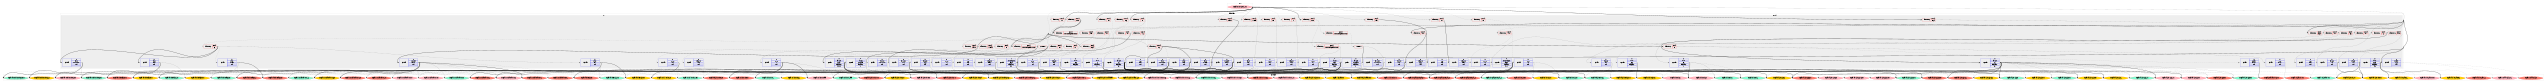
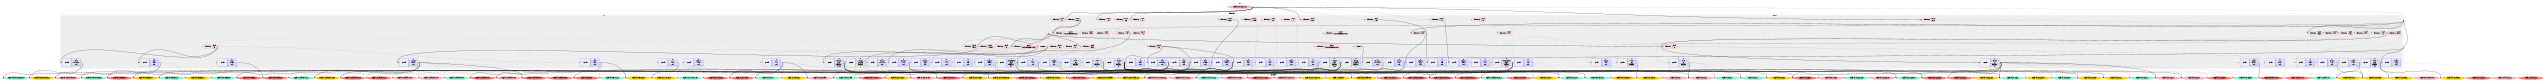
(1857, 78) -> (1857, 78)
